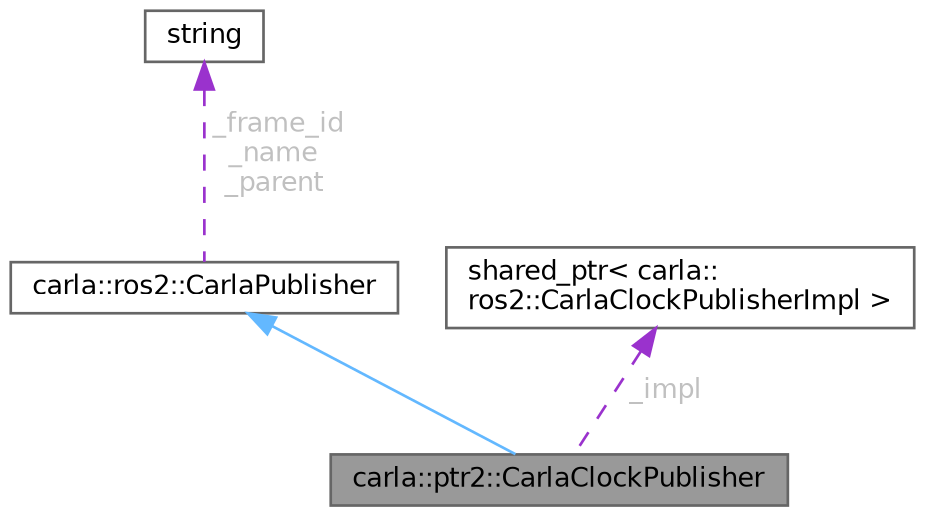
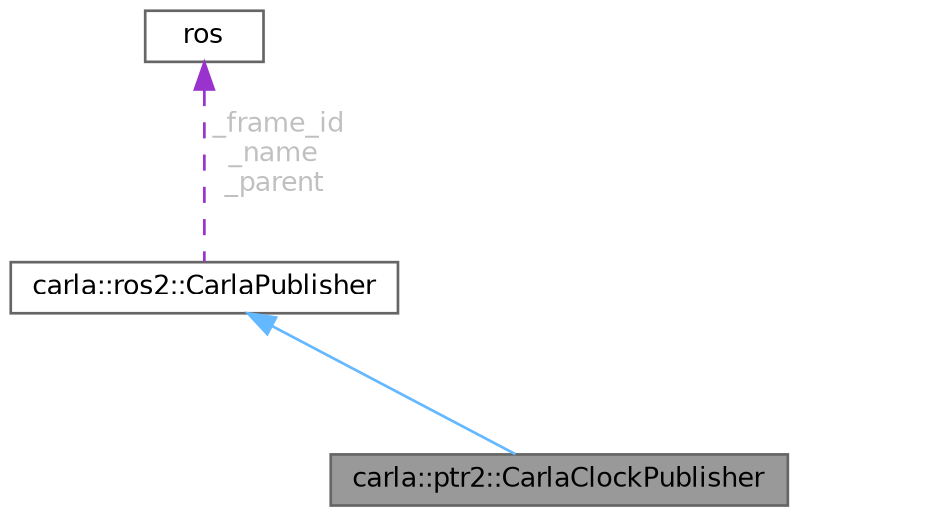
(204, 36) -> (204, 36)
(680, 288) -> none
